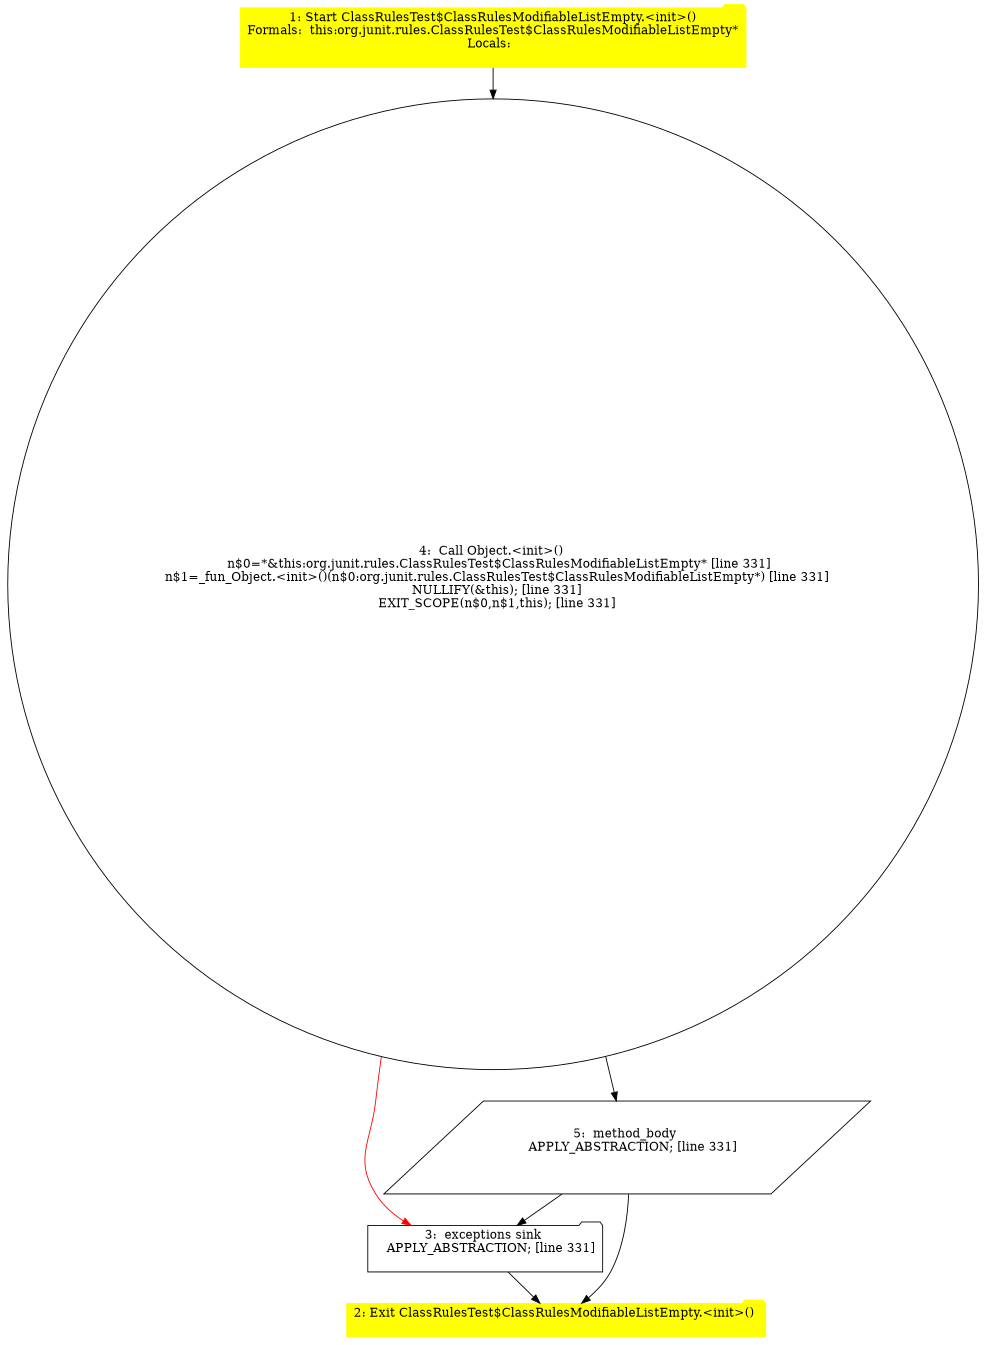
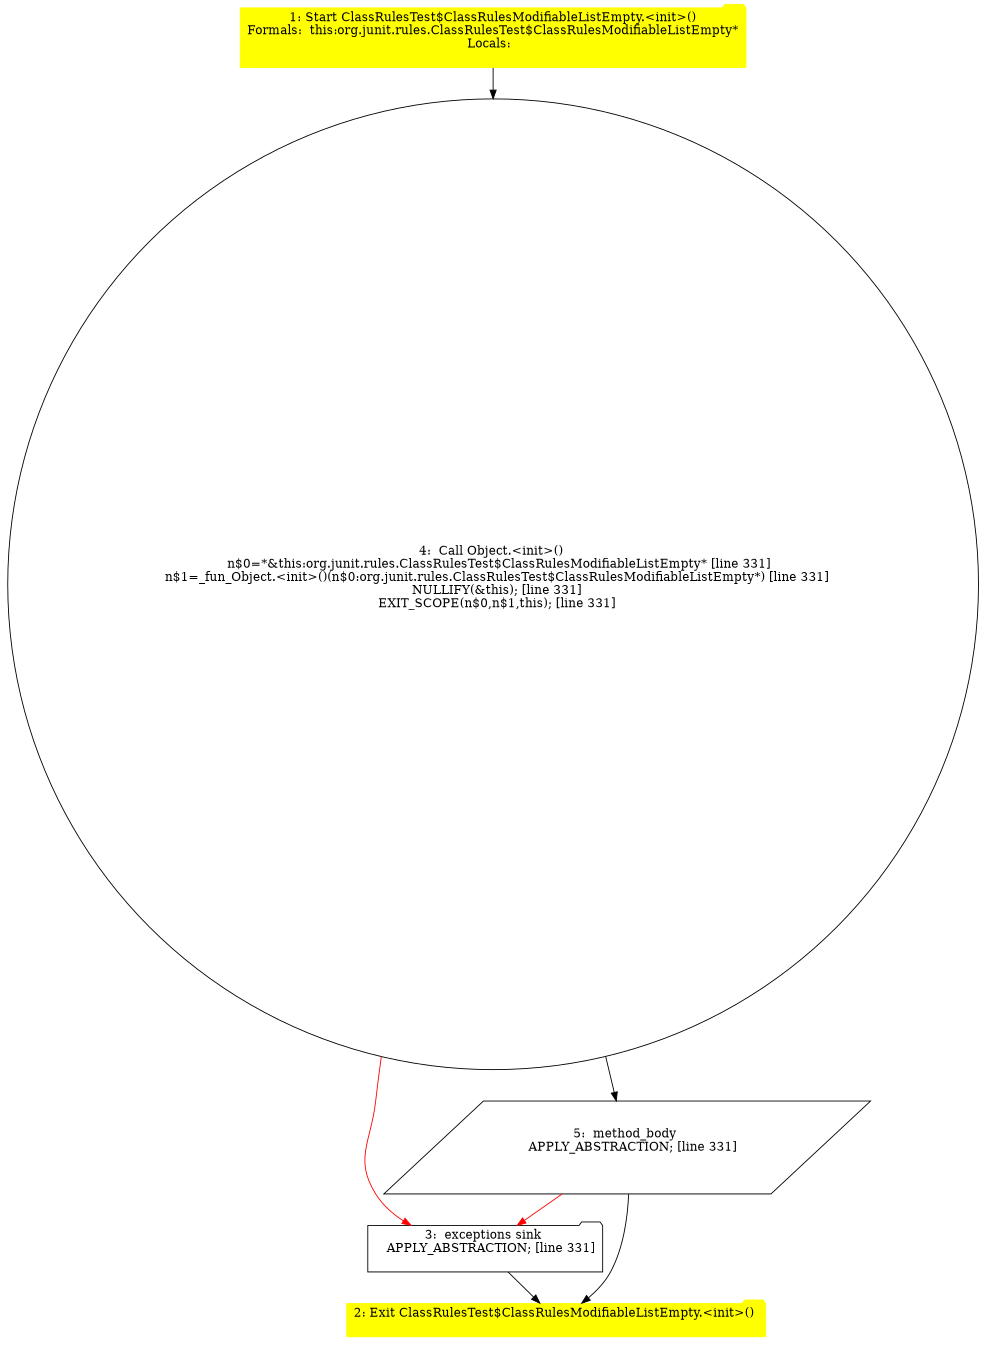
(543, 1207) -> (543, 1207)
